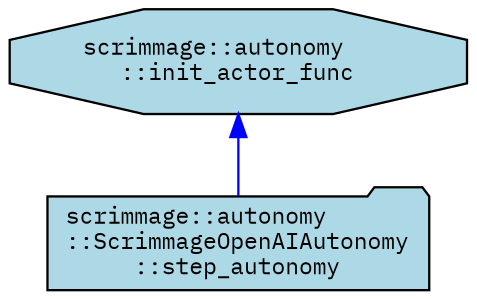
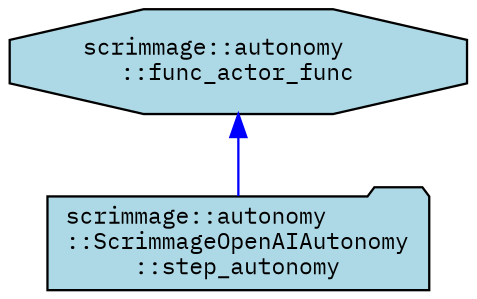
(238, 62) -> (238, 62)
